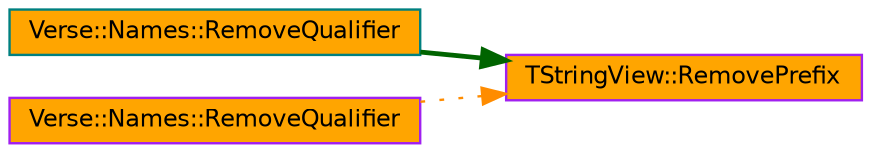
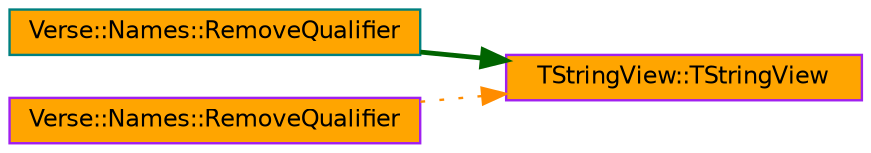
(684, 78) -> (684, 78)
